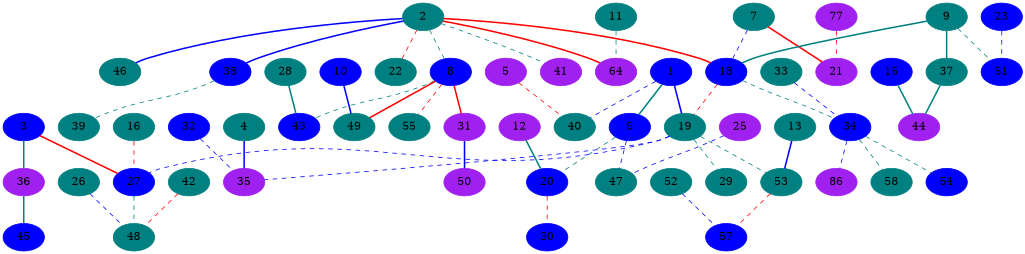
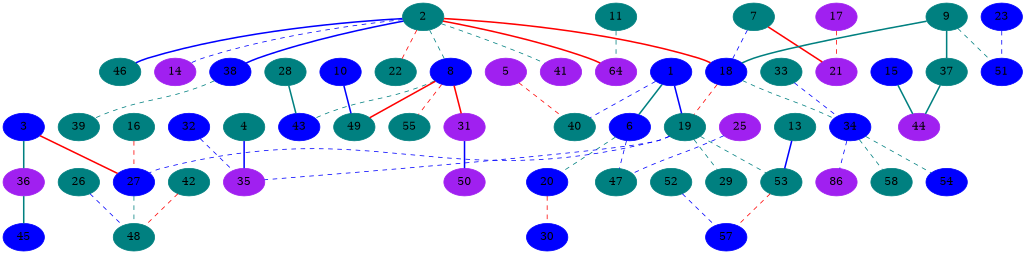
(836, 17) -> (836, 17)
none -> (175, 72)
(520, 127) -> none
